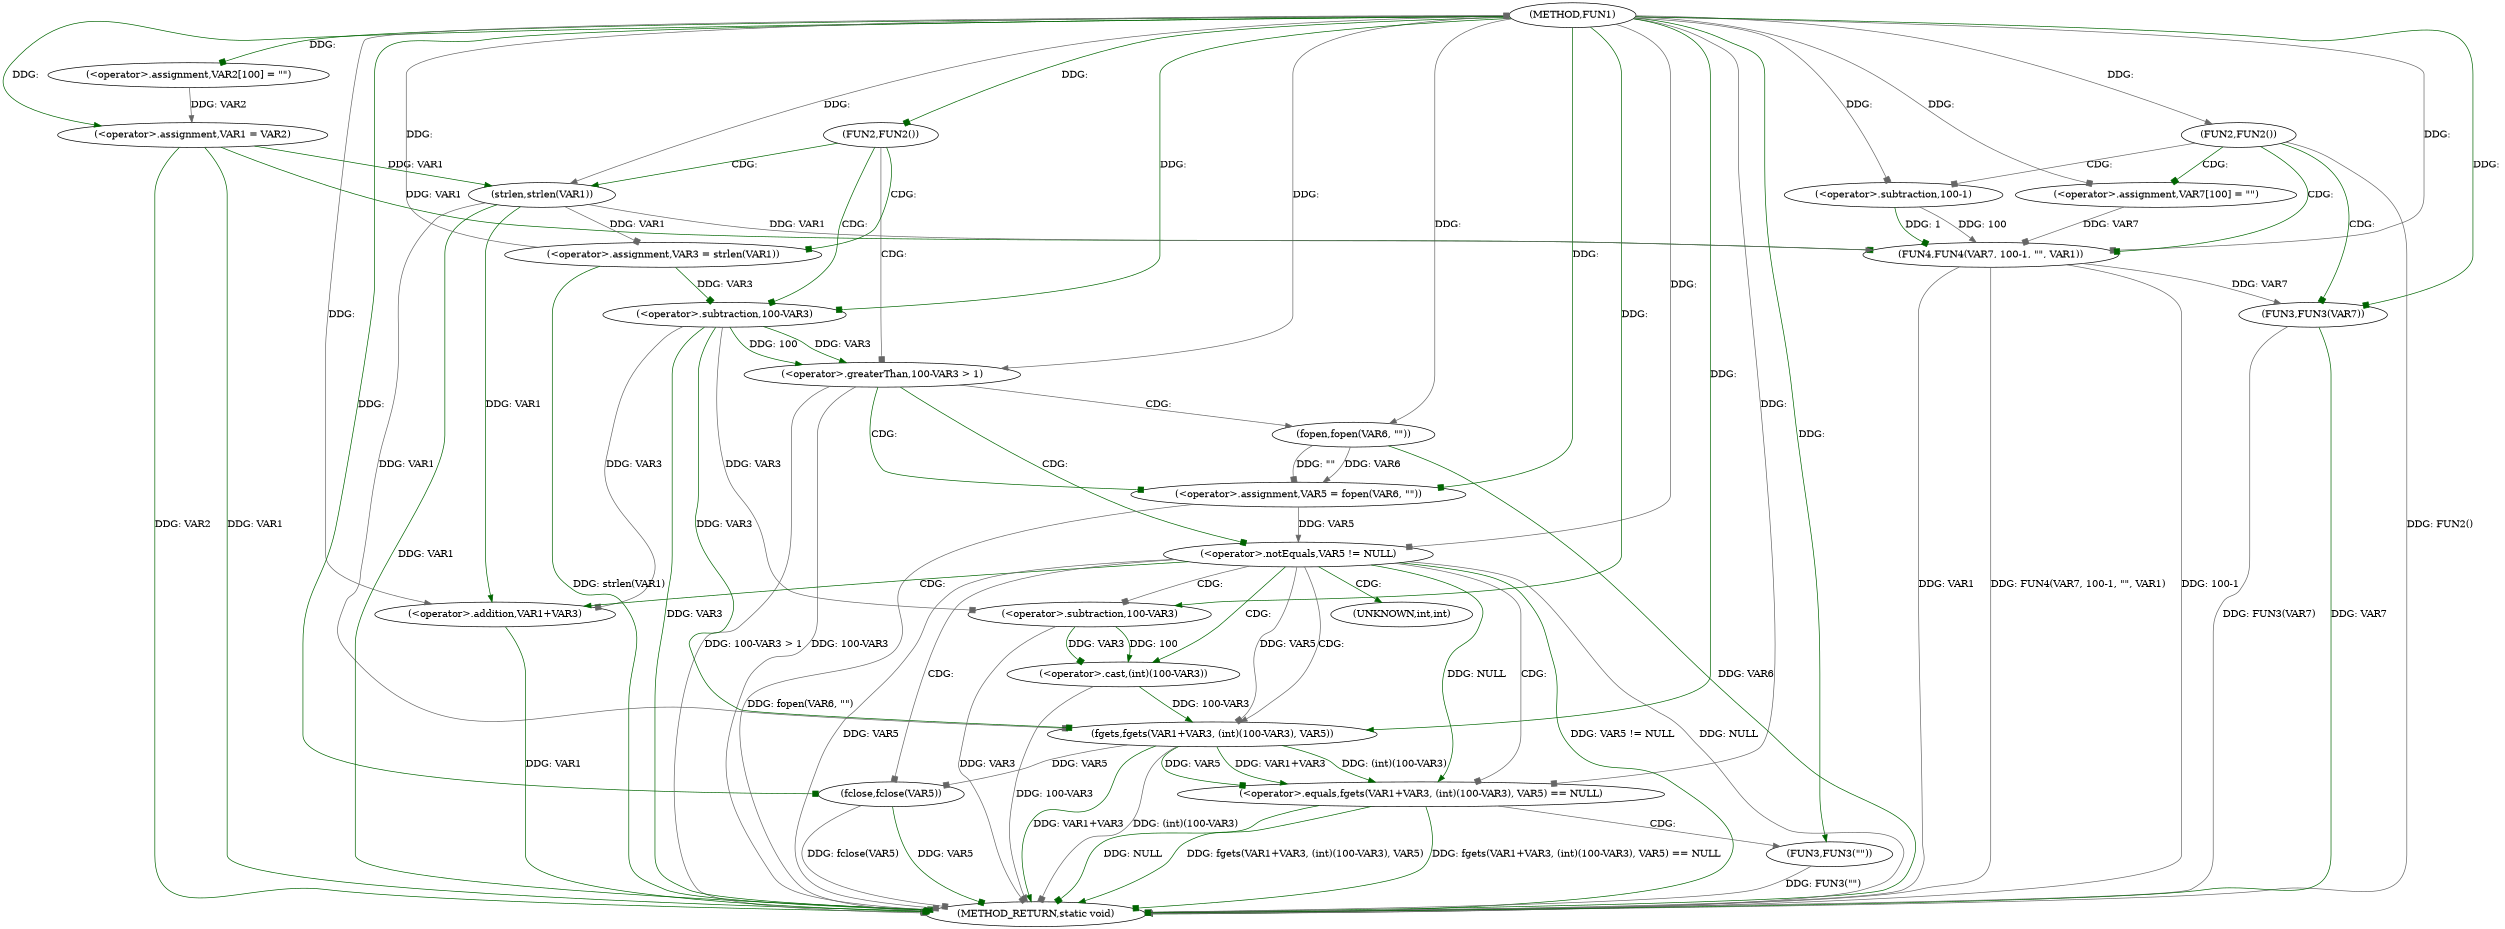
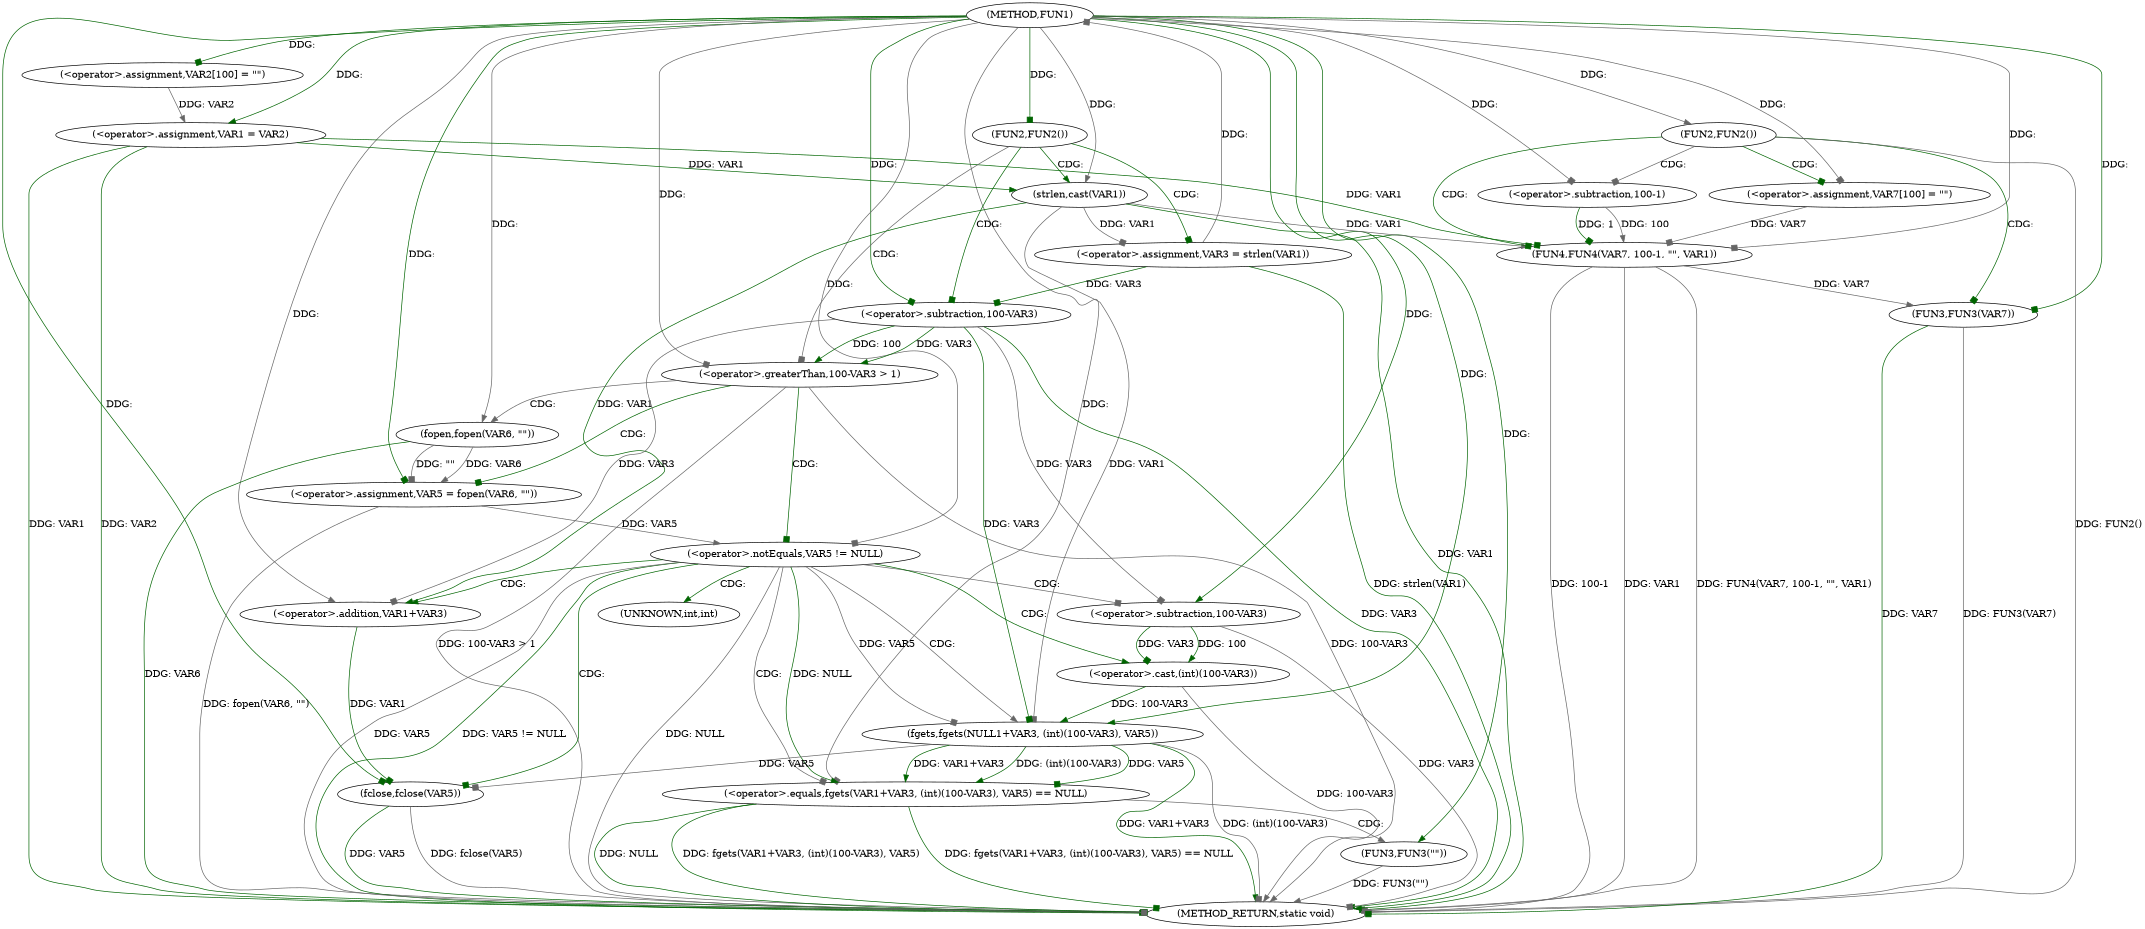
(542, 195) -> (1079, 195)
(1293, 225) -> (663, 70)
(976, 594) -> (579, 669)
(1212, 734) -> (1033, 734)
(603, 887) -> (350, 708)
